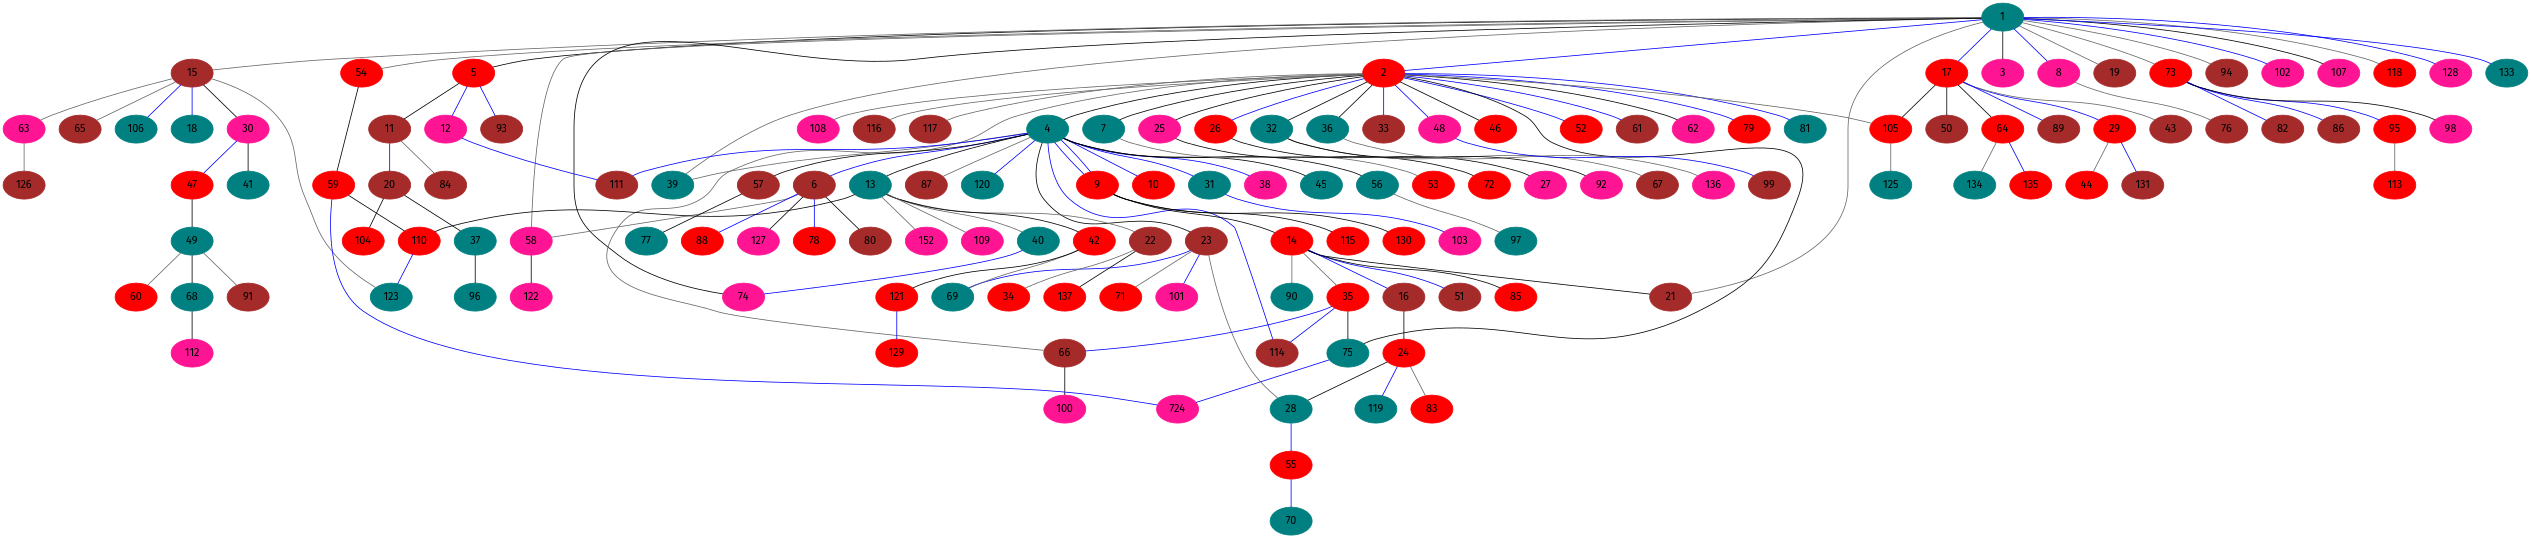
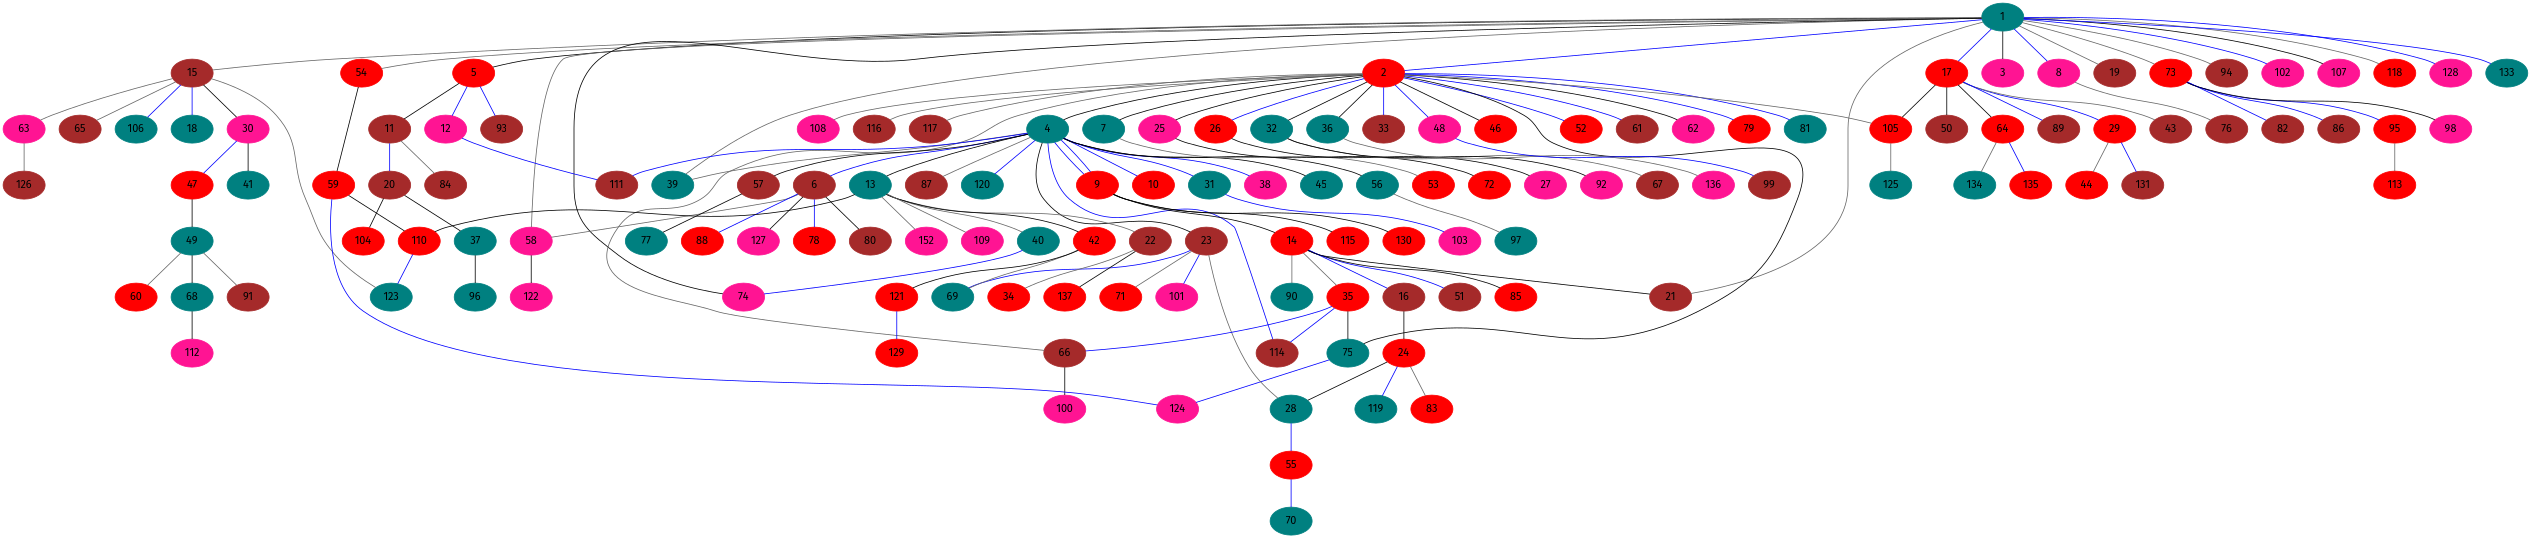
(1178, 409) -> (1178, 409)
